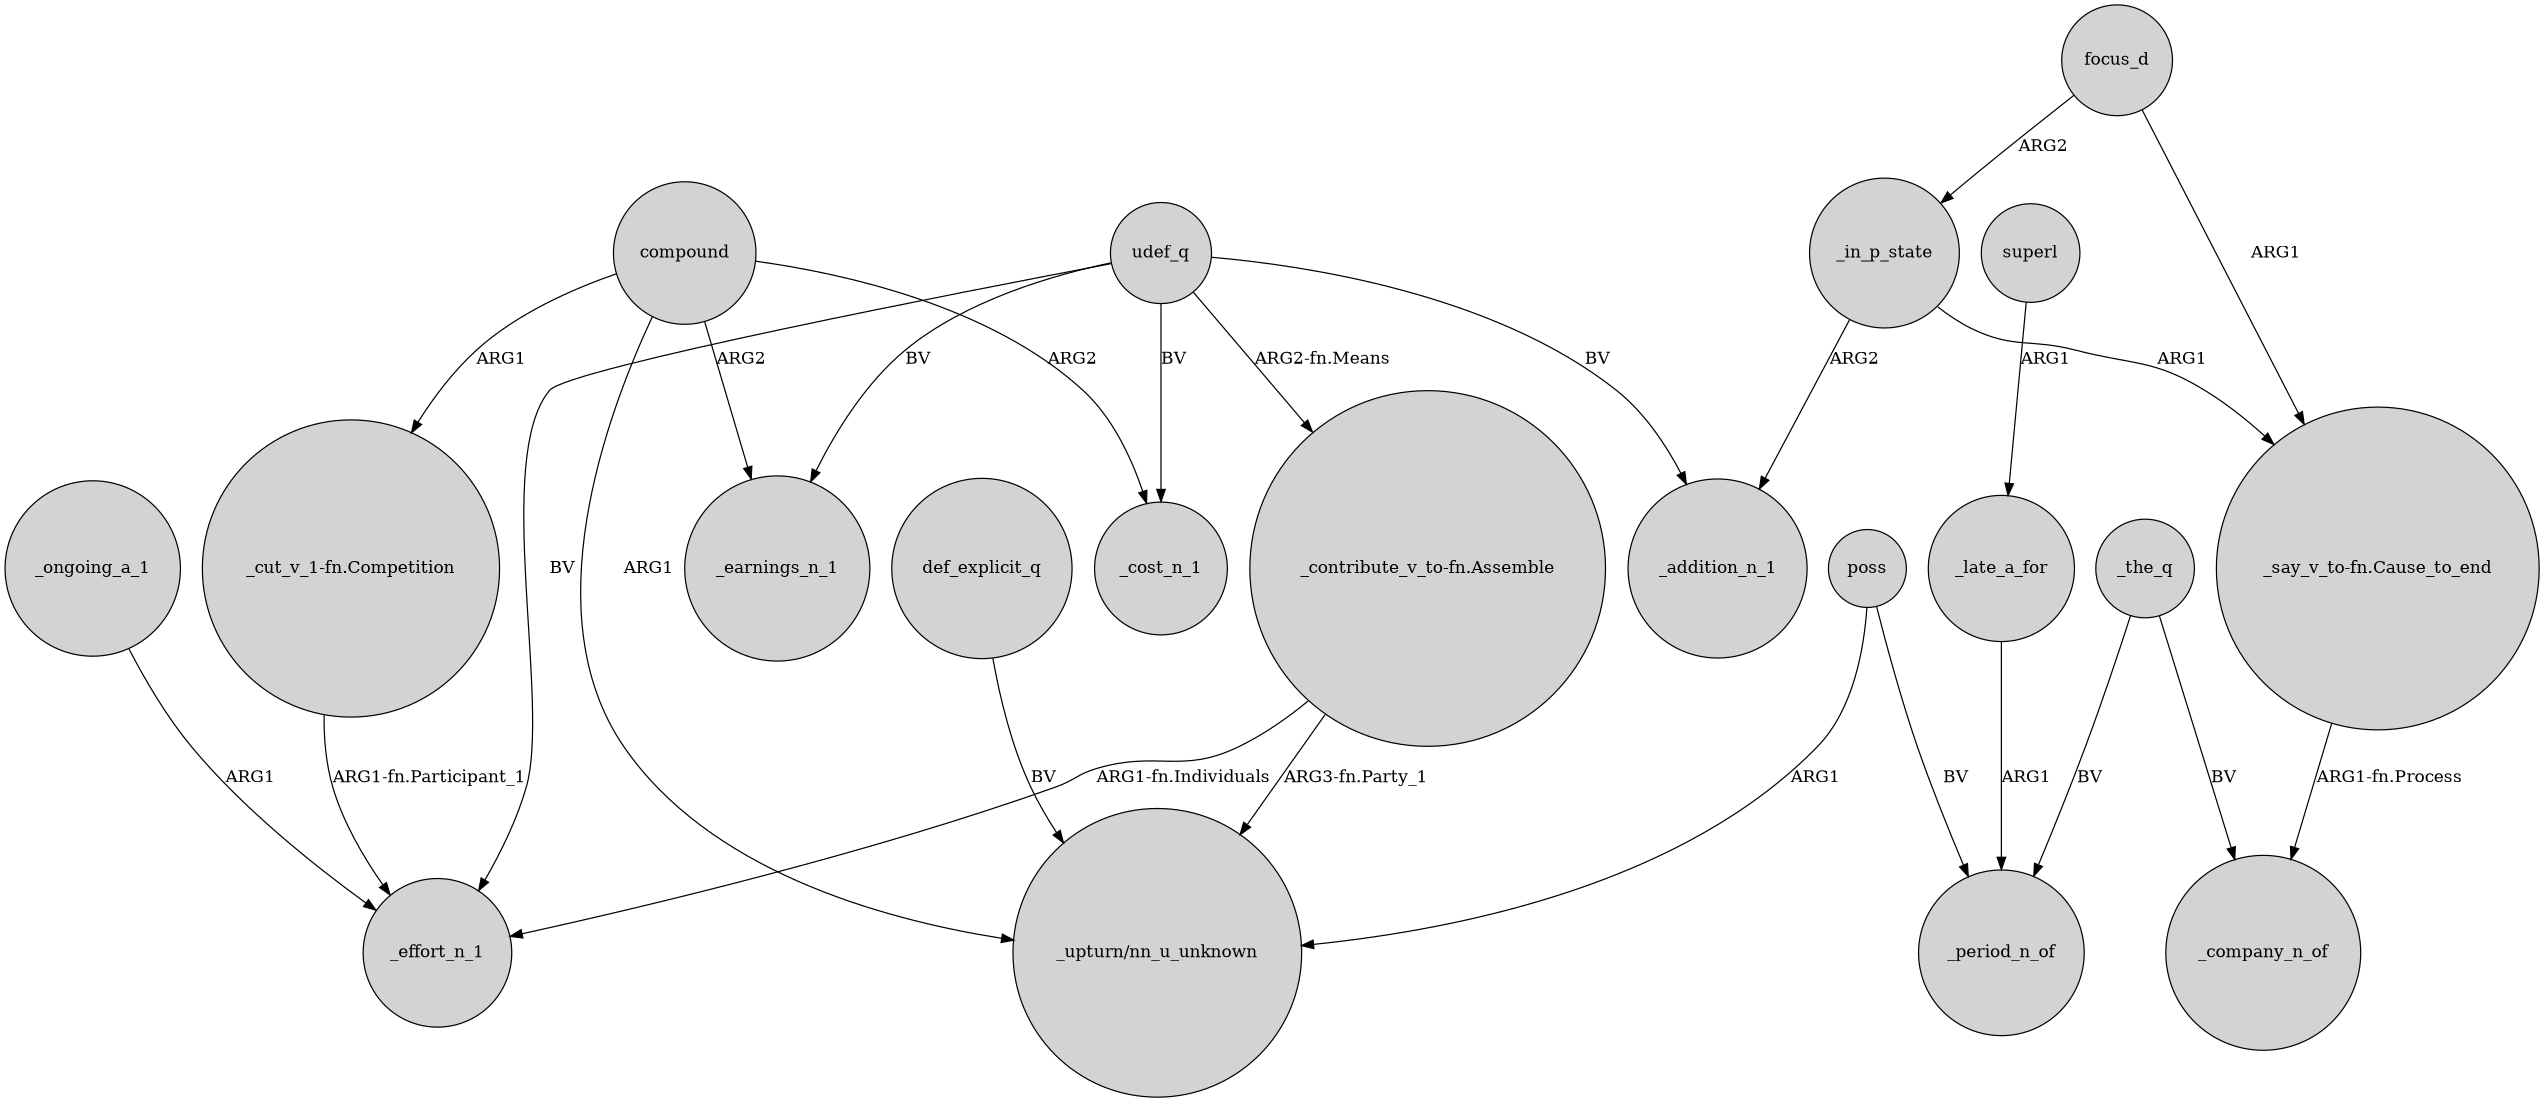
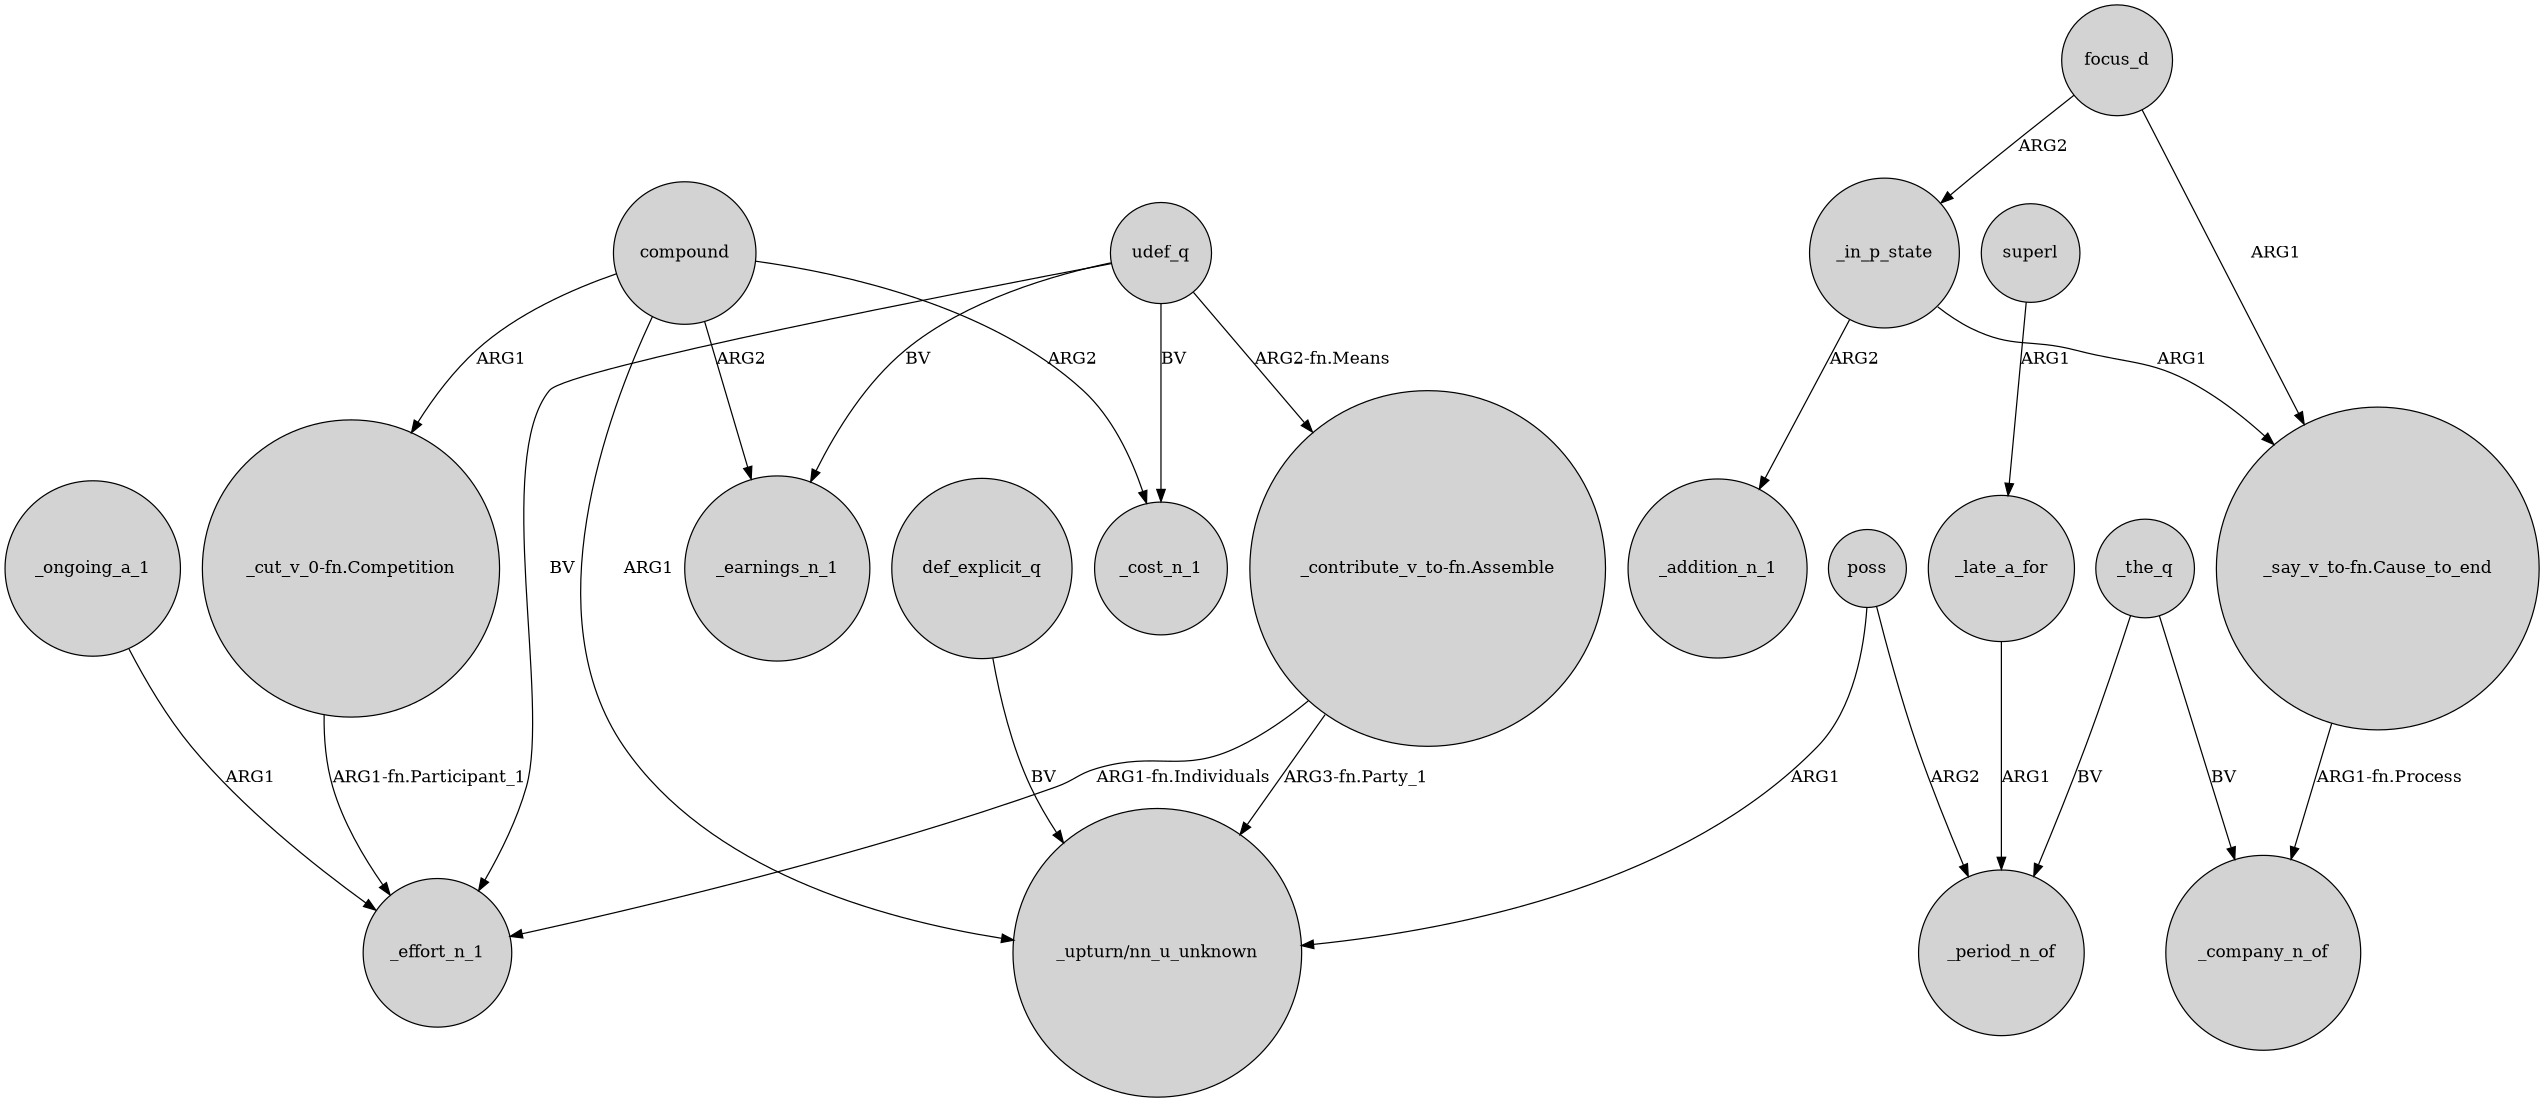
(1474, 314) -> none
(351, 568) -> (351, 568)
(1956, 778) -> (1956, 778)
